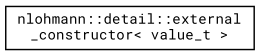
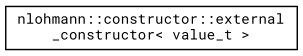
(130, 28) -> (152, 28)
